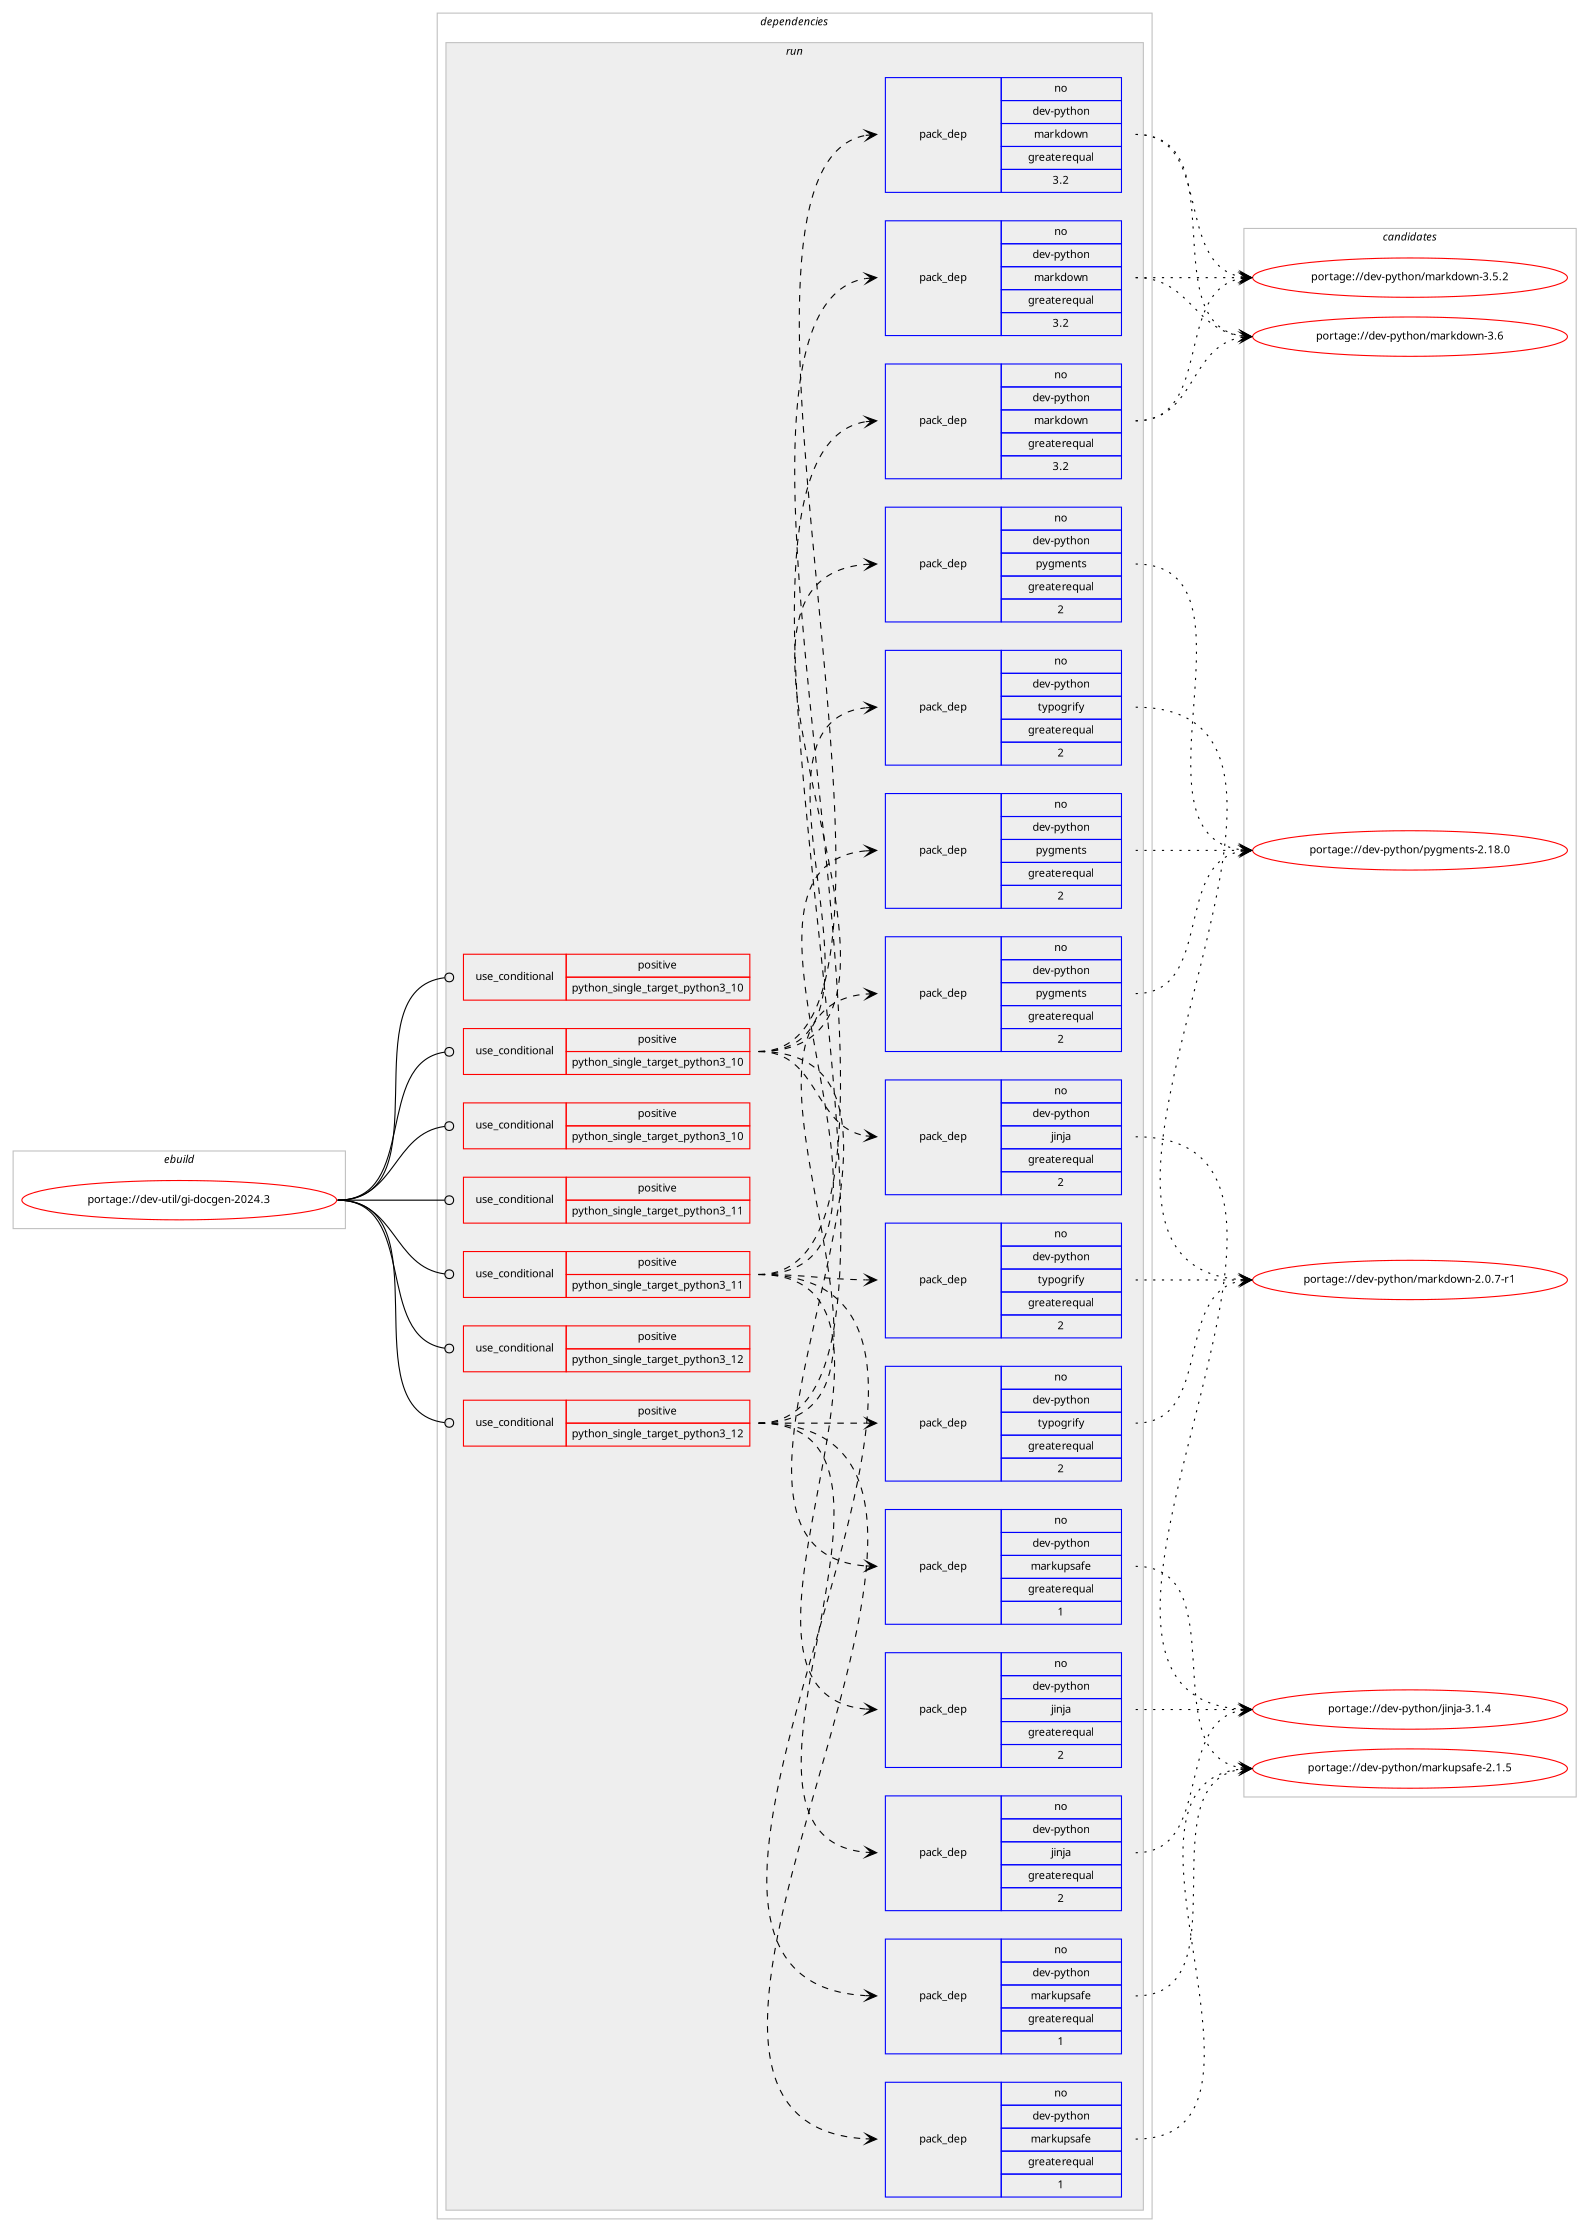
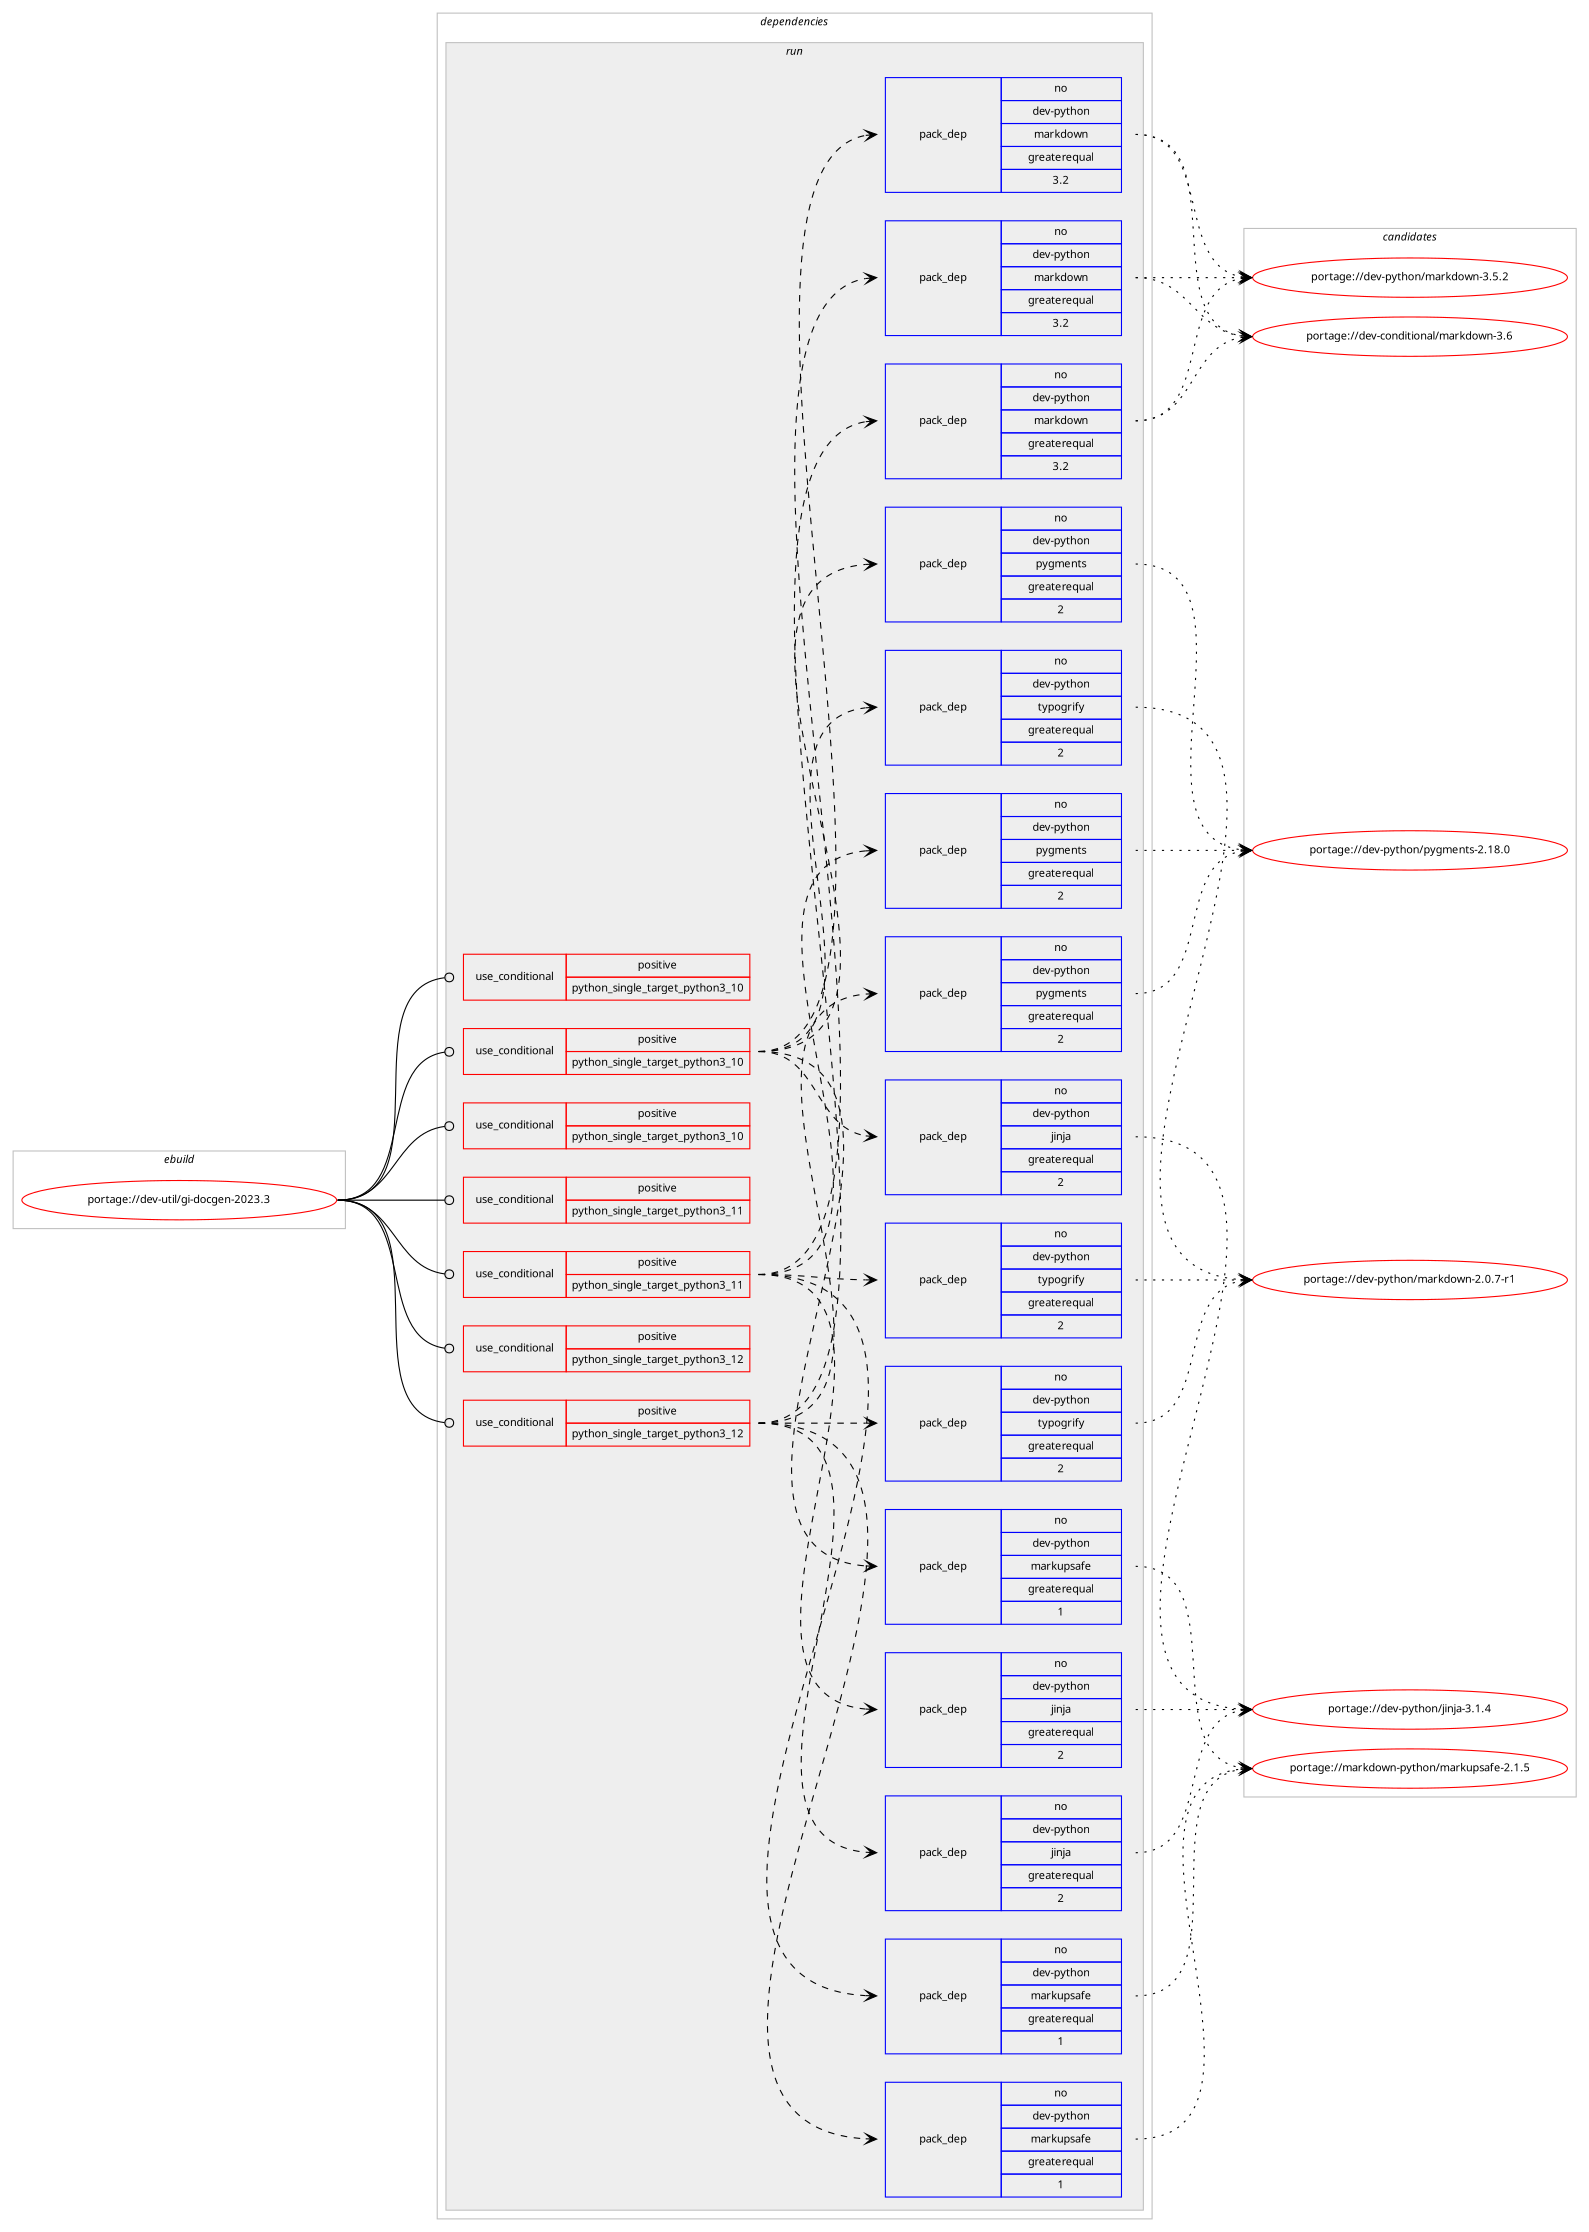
(1410, 337) -> (1410, 337)
(179, 1200) -> (179, 1200)
(1410, 1769) -> (1410, 1769)
